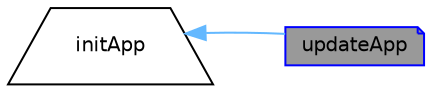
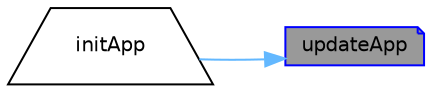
(246, 33) -> (232, 60)
